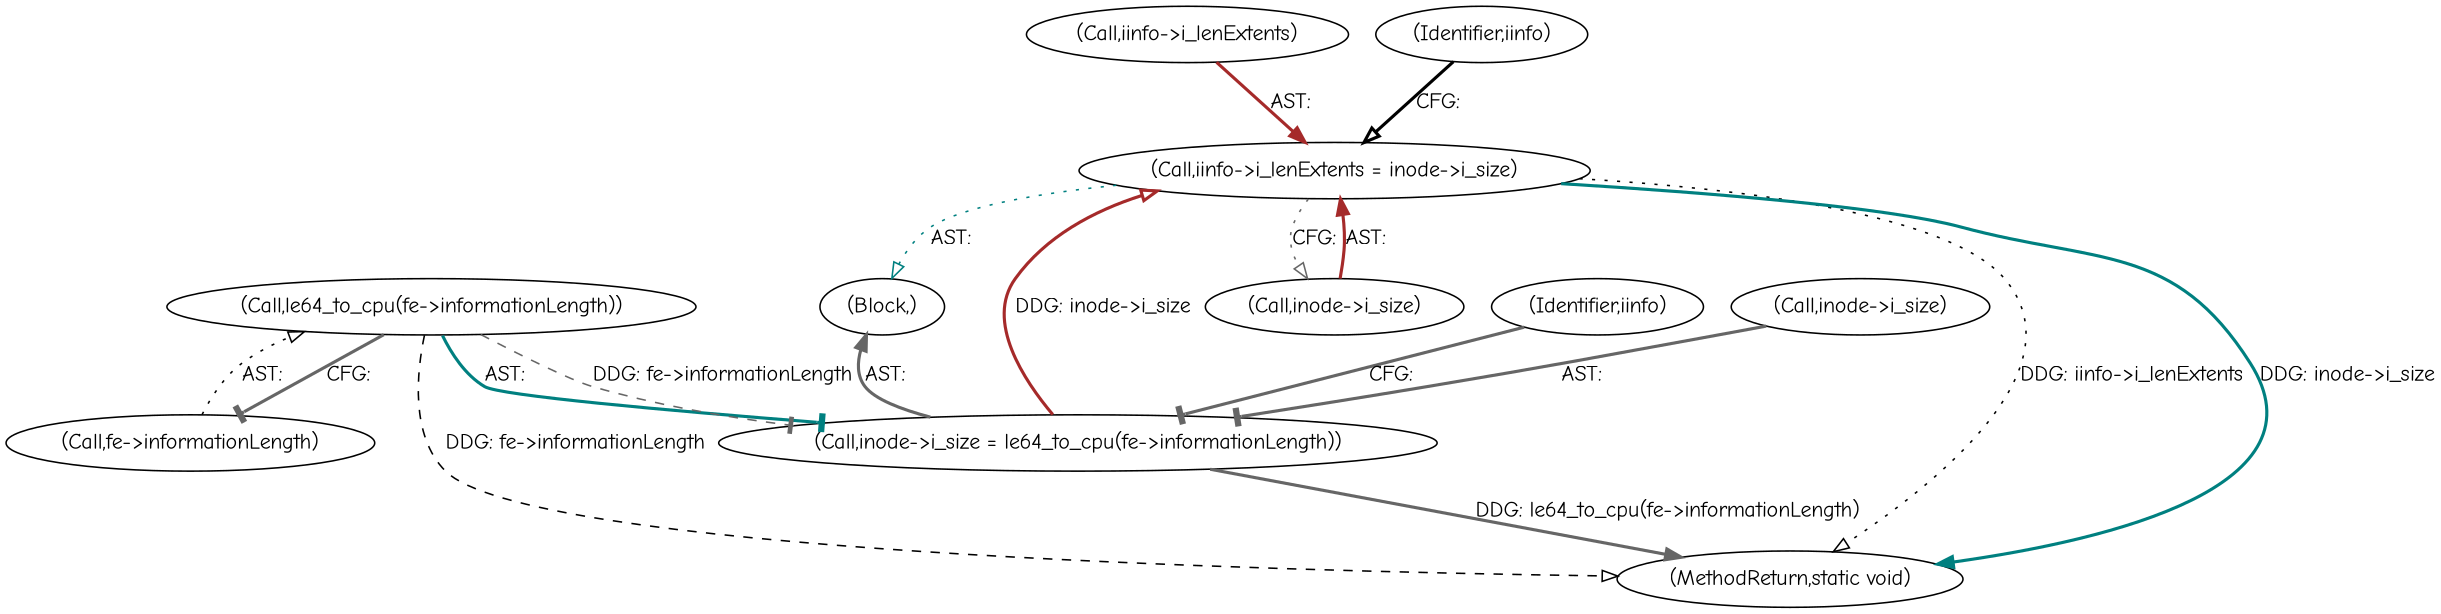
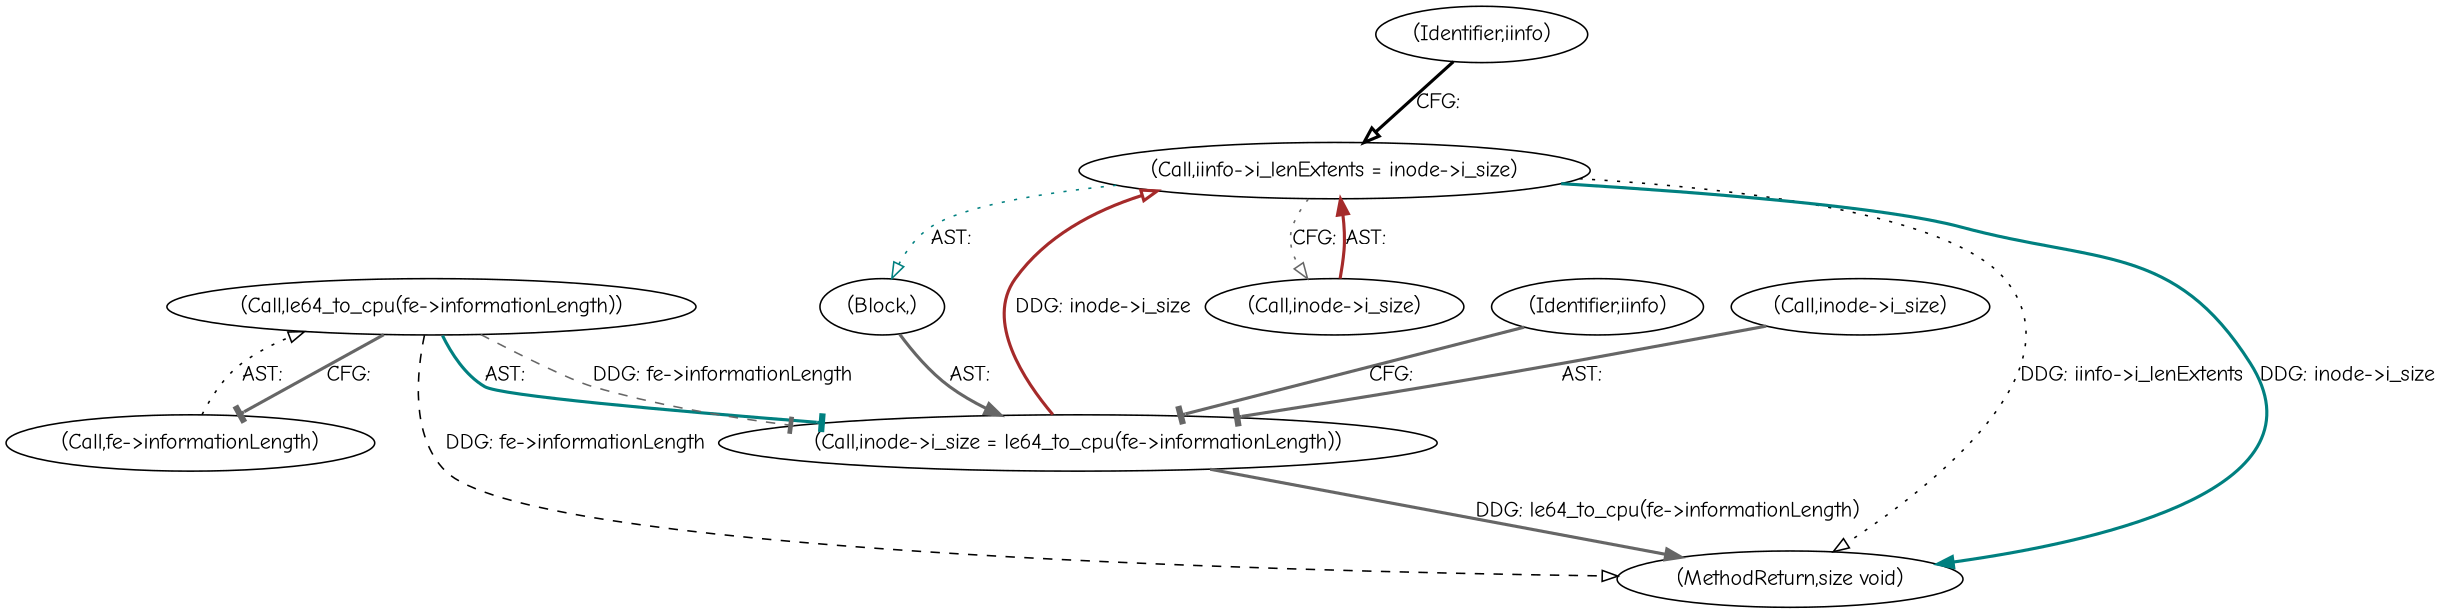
(1187, 34) -> none
(878, 397) -> (938, 377)
(1790, 579) -> (1790, 579)
